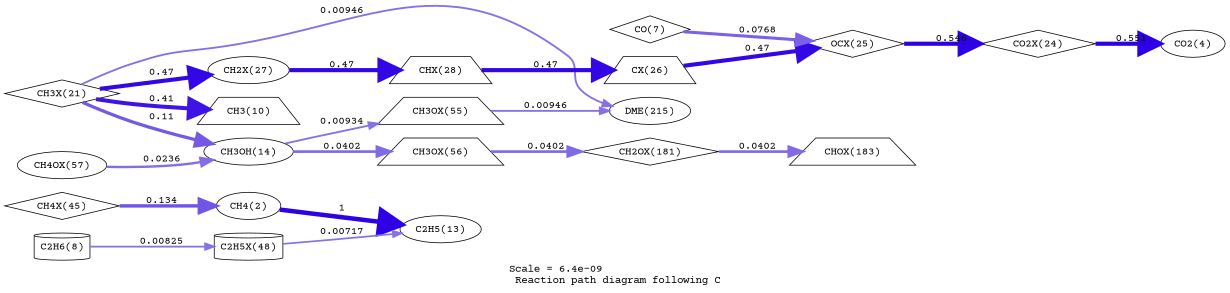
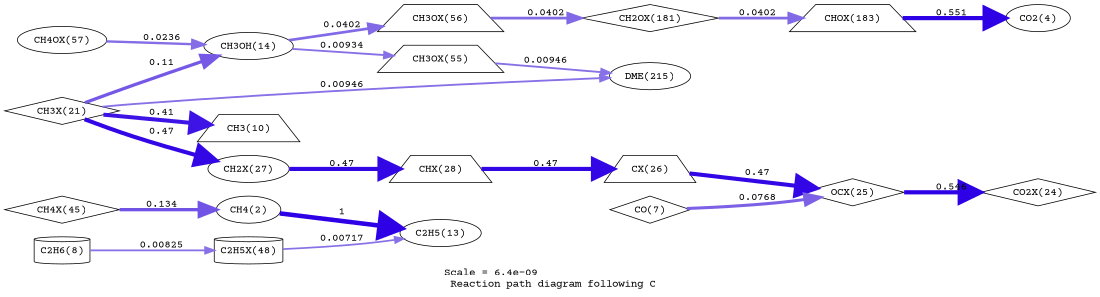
(1117, 44) -> (944, 18)
